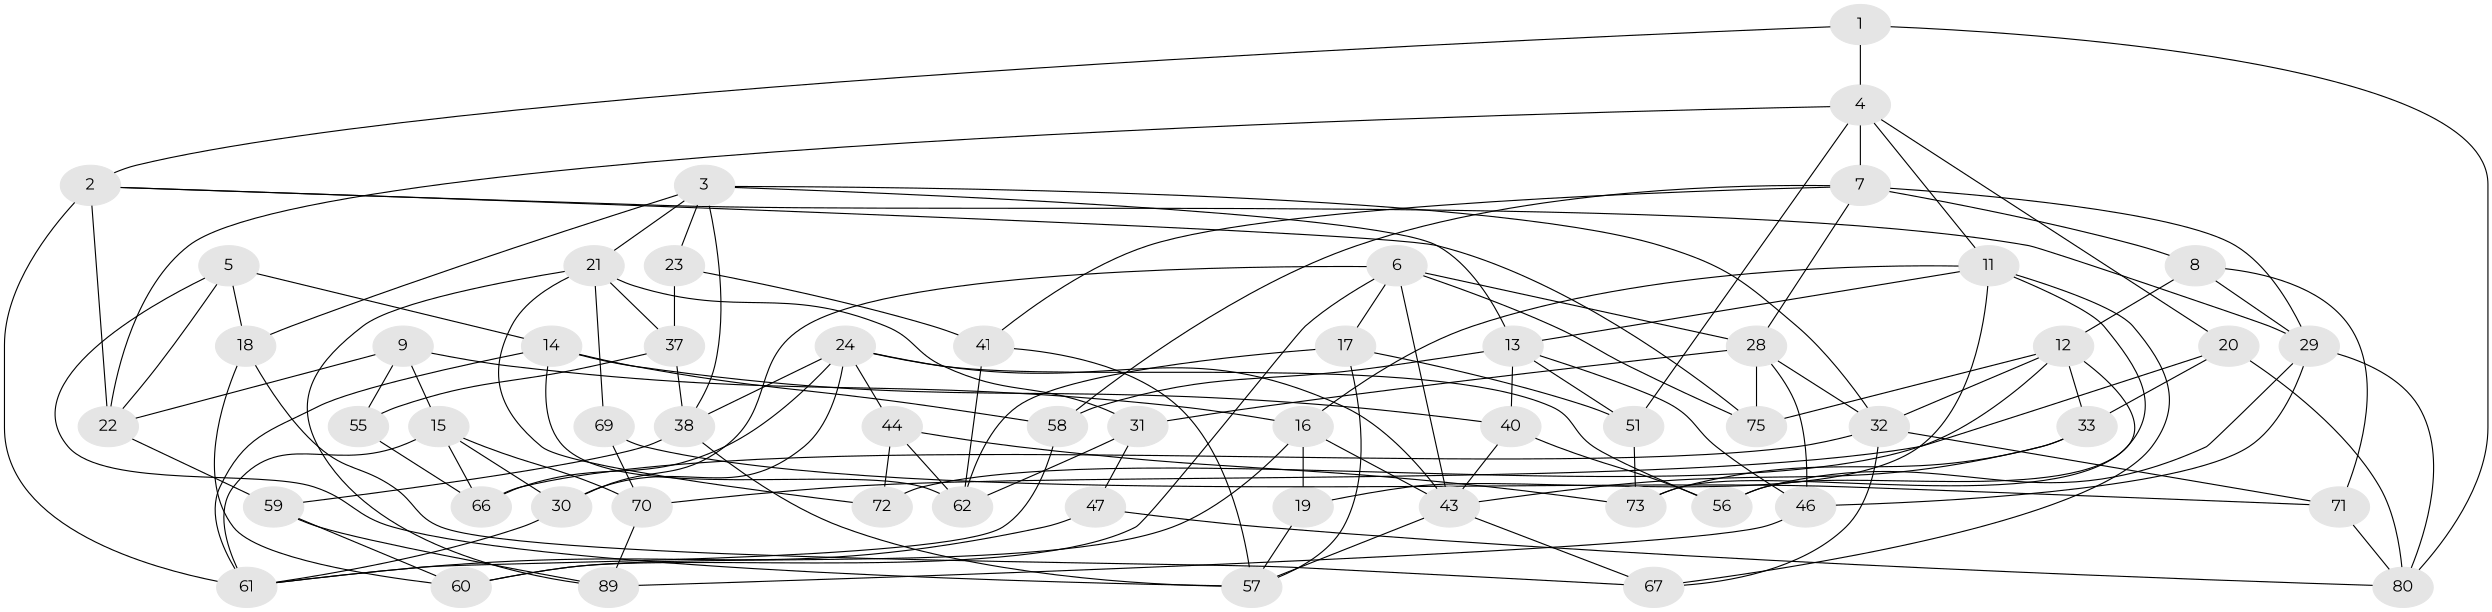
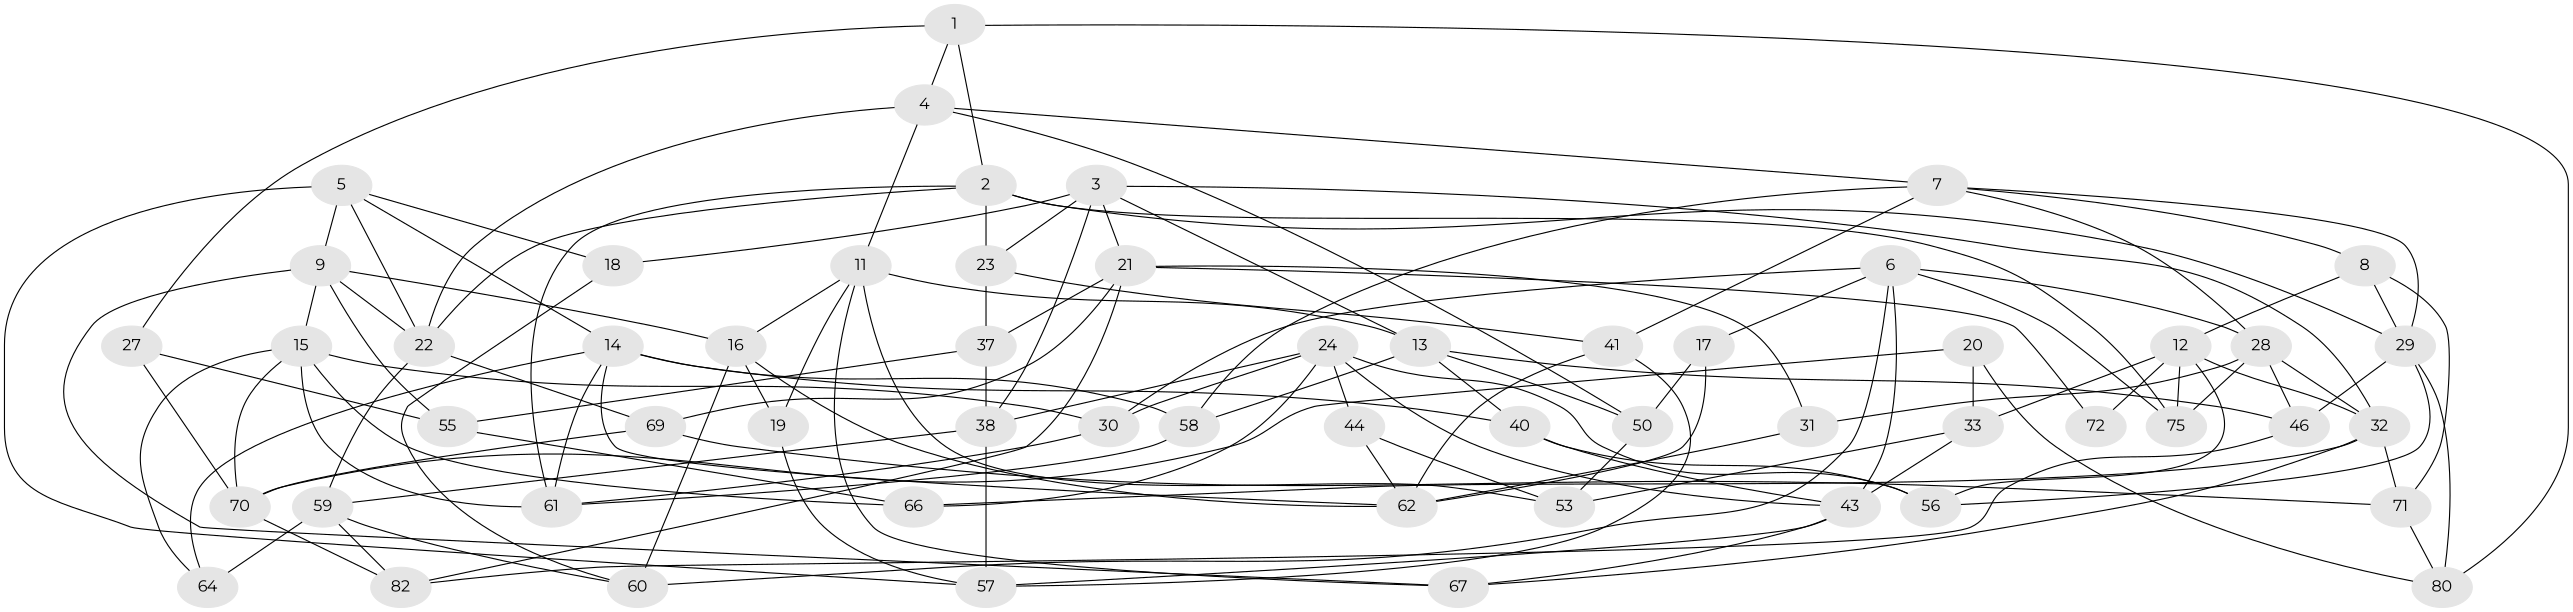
none -> (331, 226)
none -> (986, 226)
(2061, 236) -> none
none -> (132, 346)
none -> (553, 391)
(1634, 427) -> (1643, 427)
(887, 467) -> none
(1376, 467) -> (927, 452)
(1095, 507) -> none
(1352, 507) -> none
(1636, 507) -> (1564, 507)
(1050, 562) -> (616, 548)
none -> (208, 587)
(609, 587) -> (401, 587)
